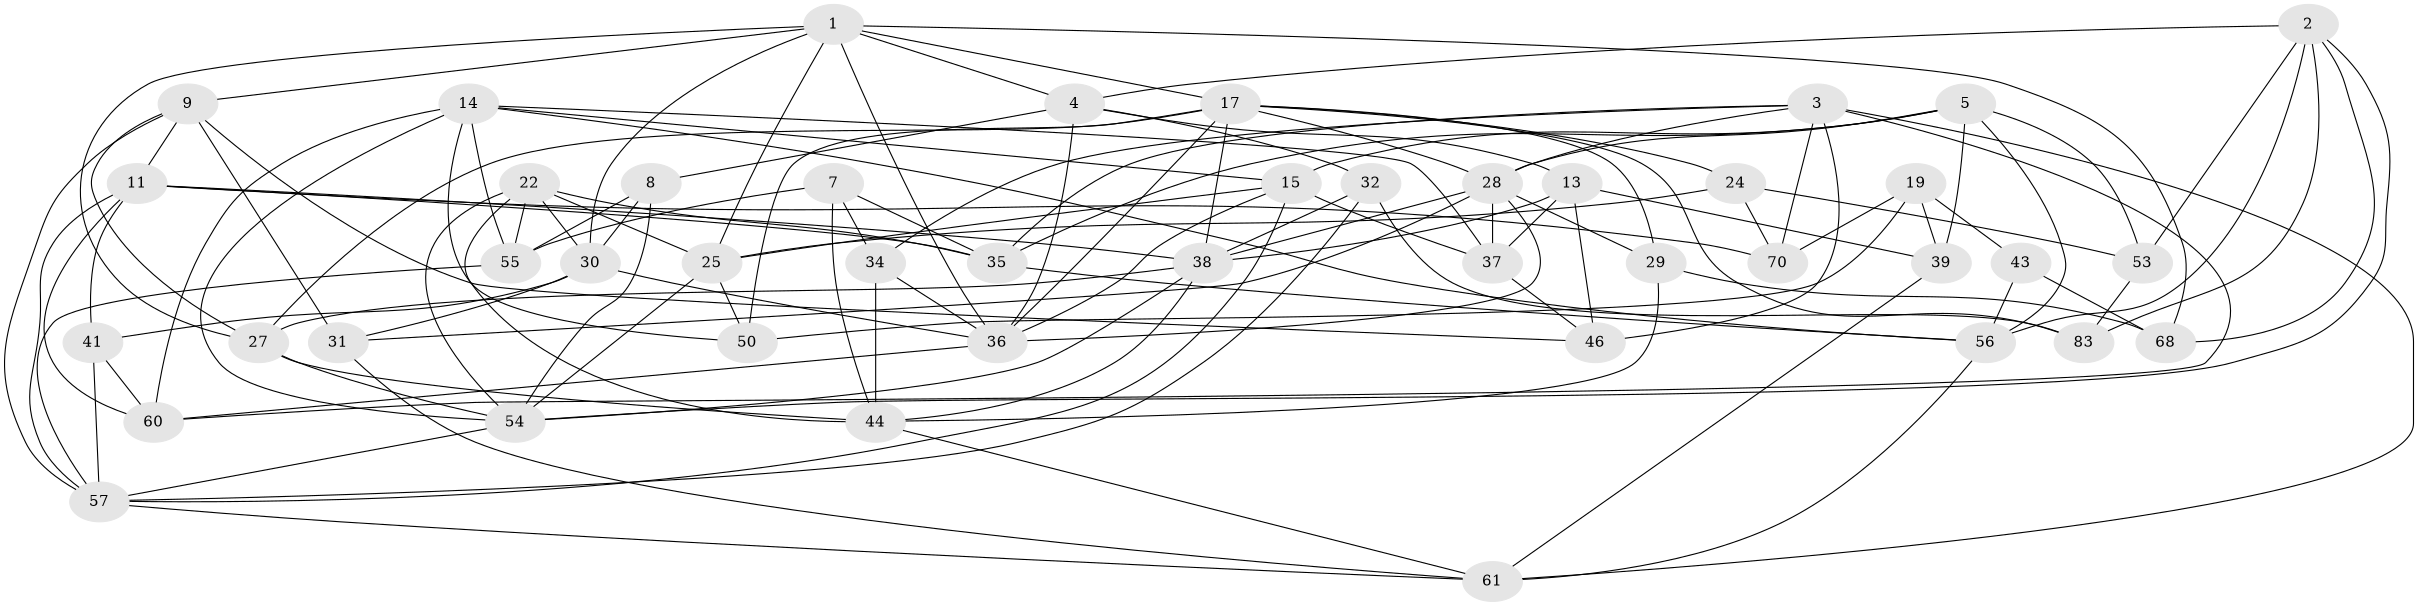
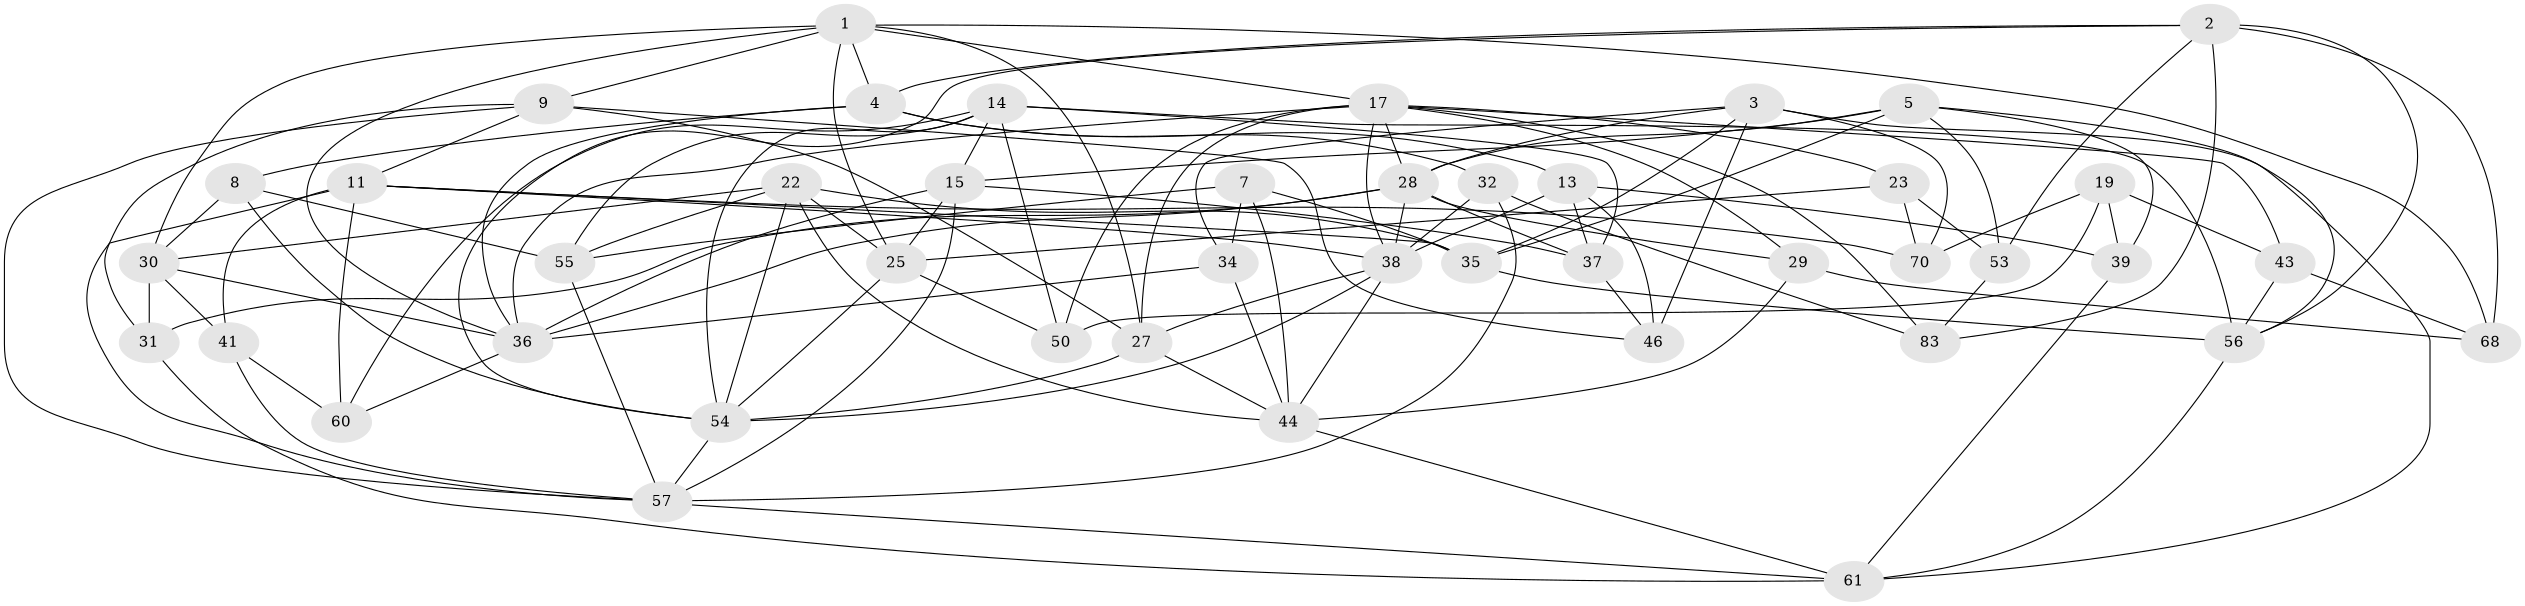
none -> (1866, 134)
(1736, 184) -> (1899, 184)
(1449, 393) -> none
